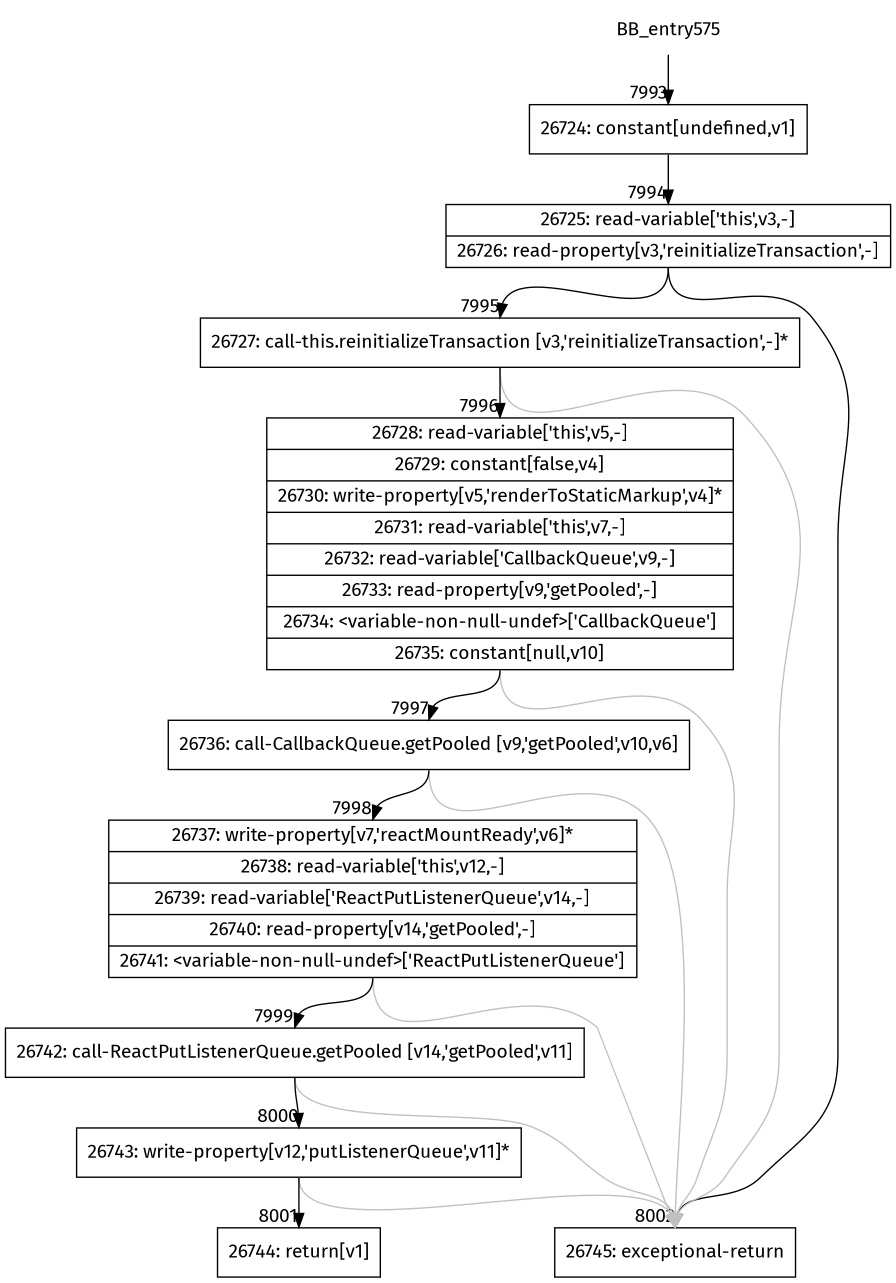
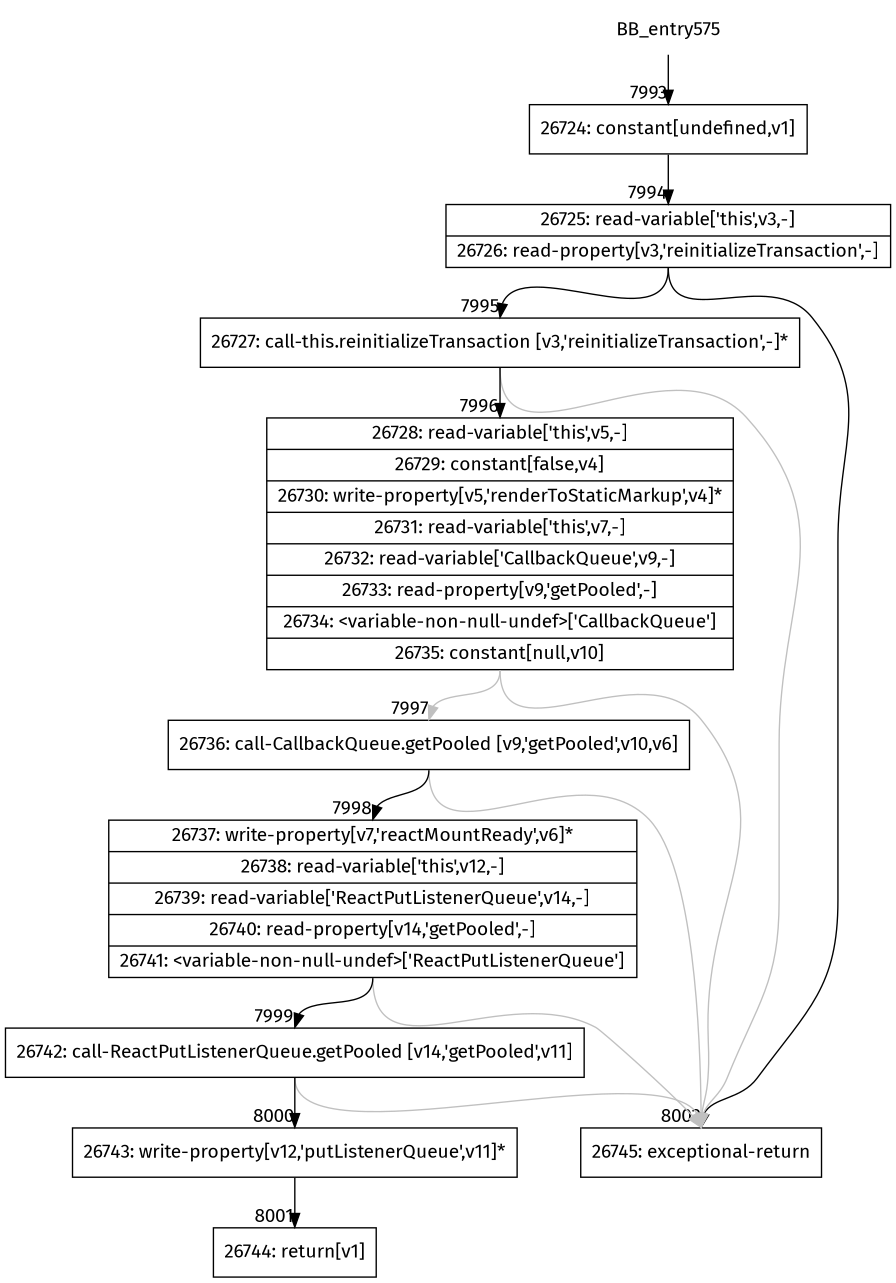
(471, 694) -> (471, 694)
(481, 1203) -> none
